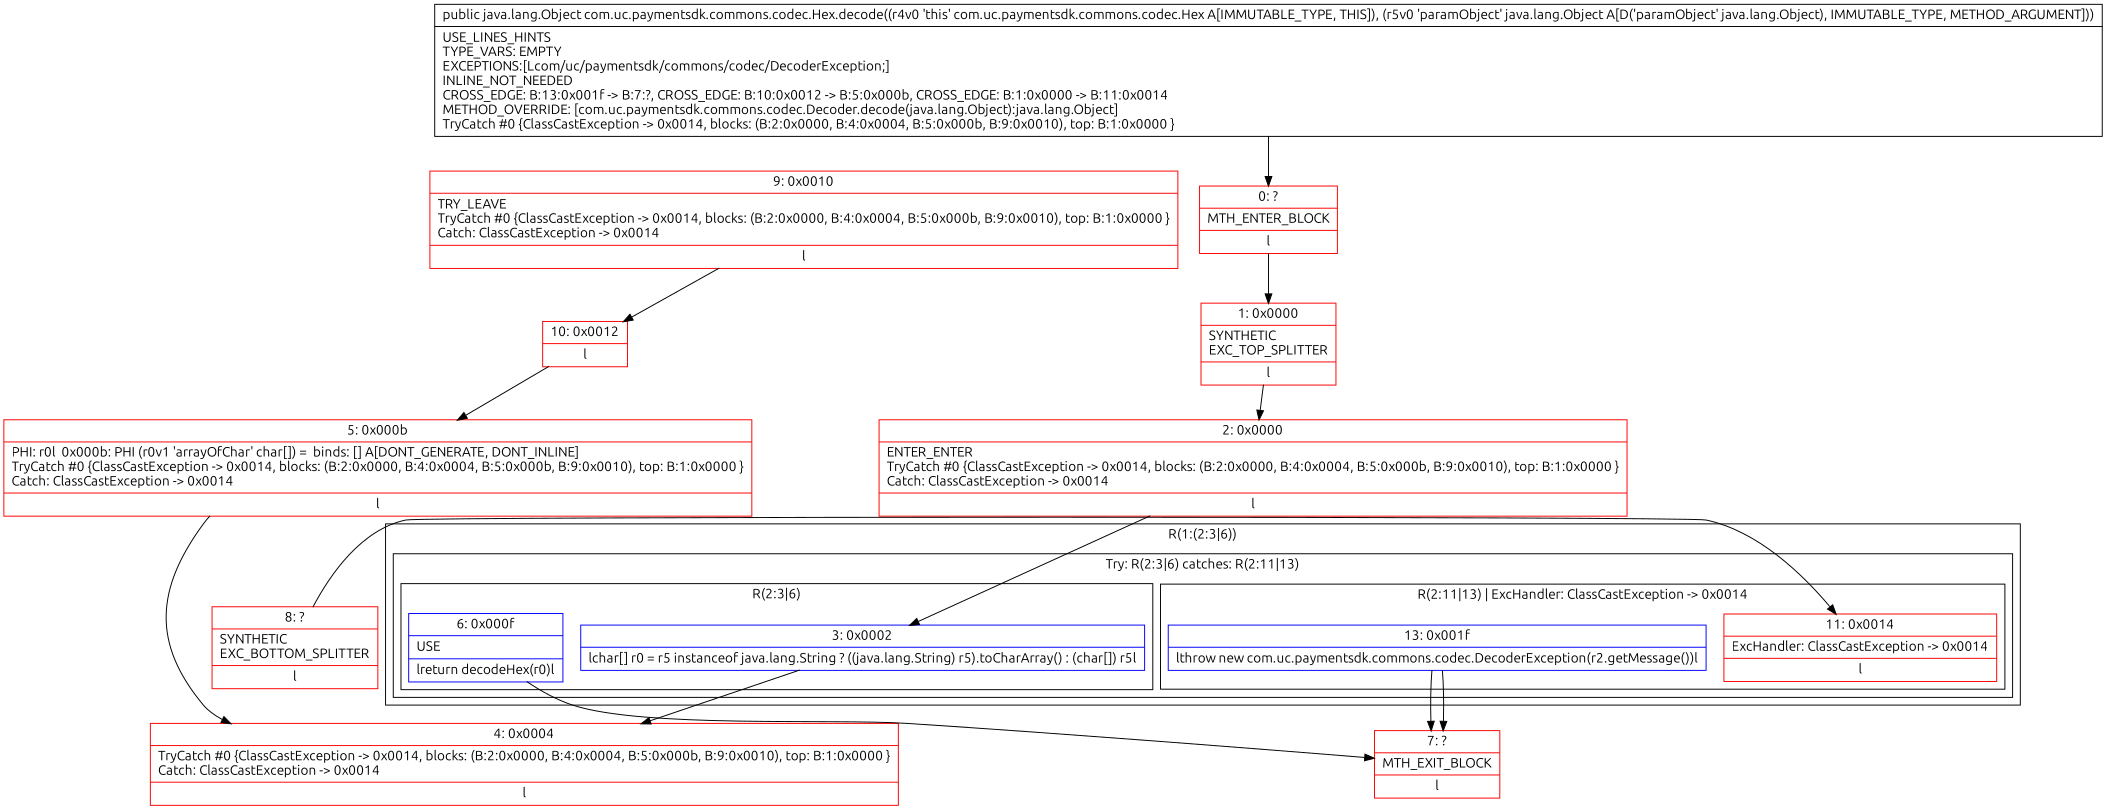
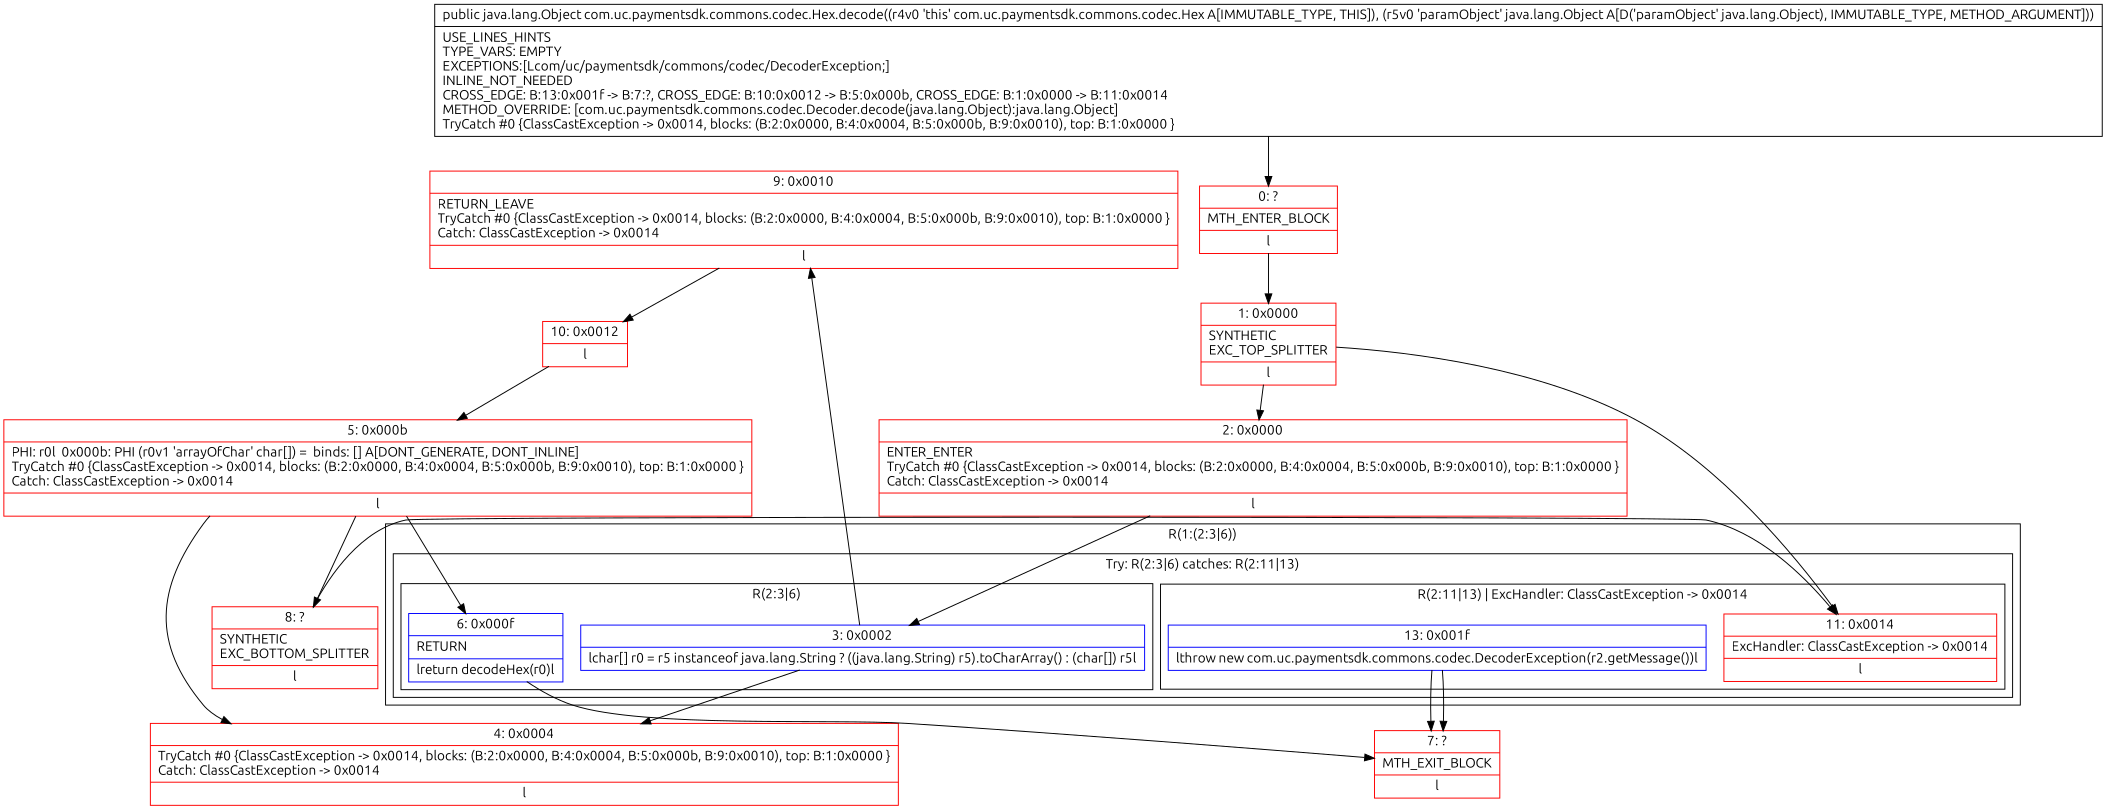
(472, 204) -> (486, 204)
none -> (1619, 412)
none -> (836, 452)
none -> (337, 557)
none -> (434, 561)
(428, 647) -> (442, 647)
